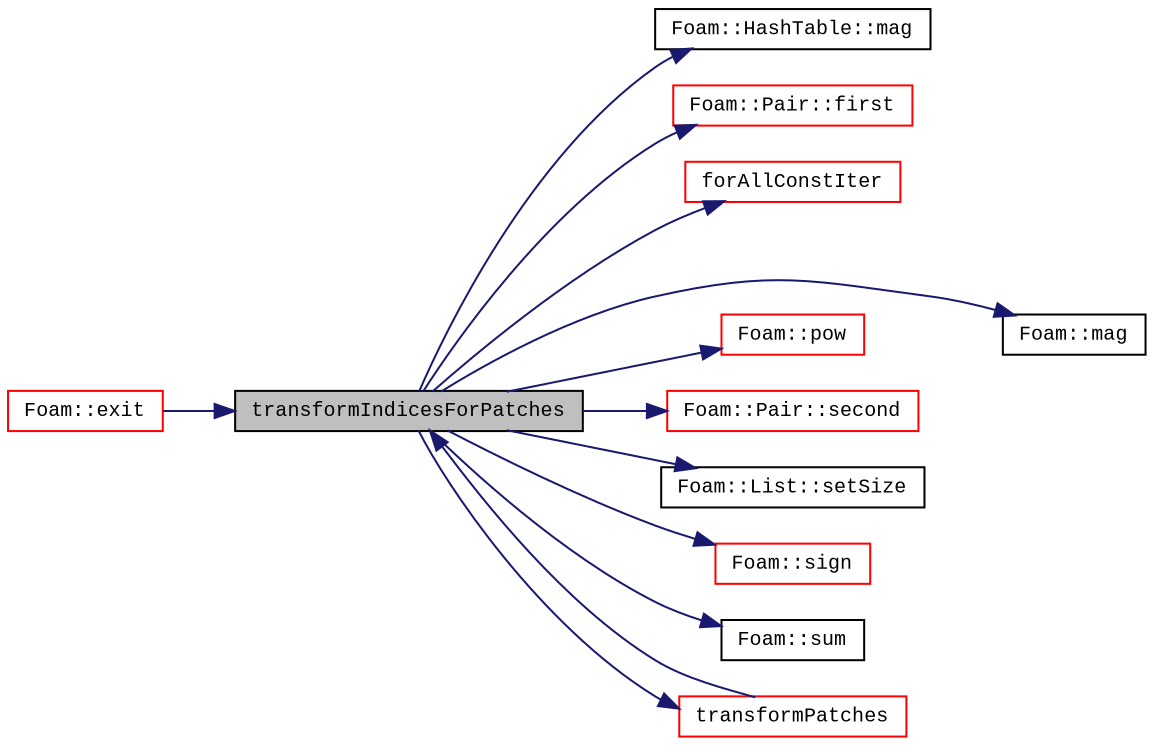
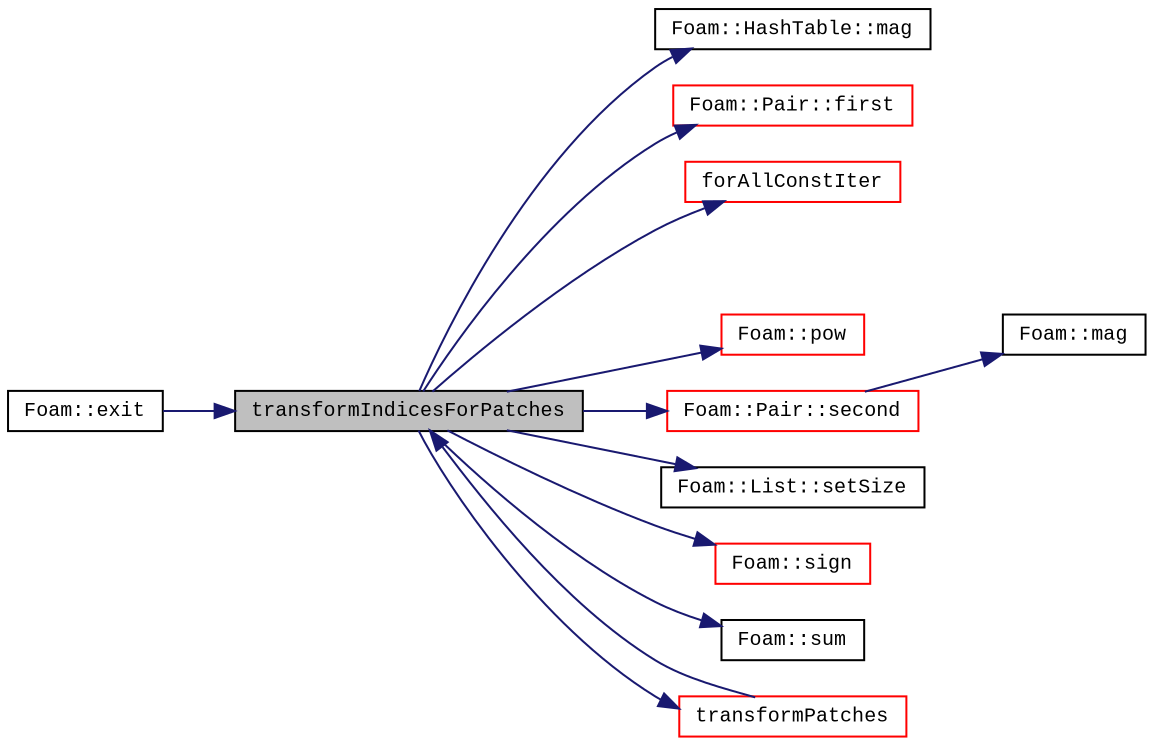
(709, 286) -> (924, 375)
(85, 411) -> (85, 411)
